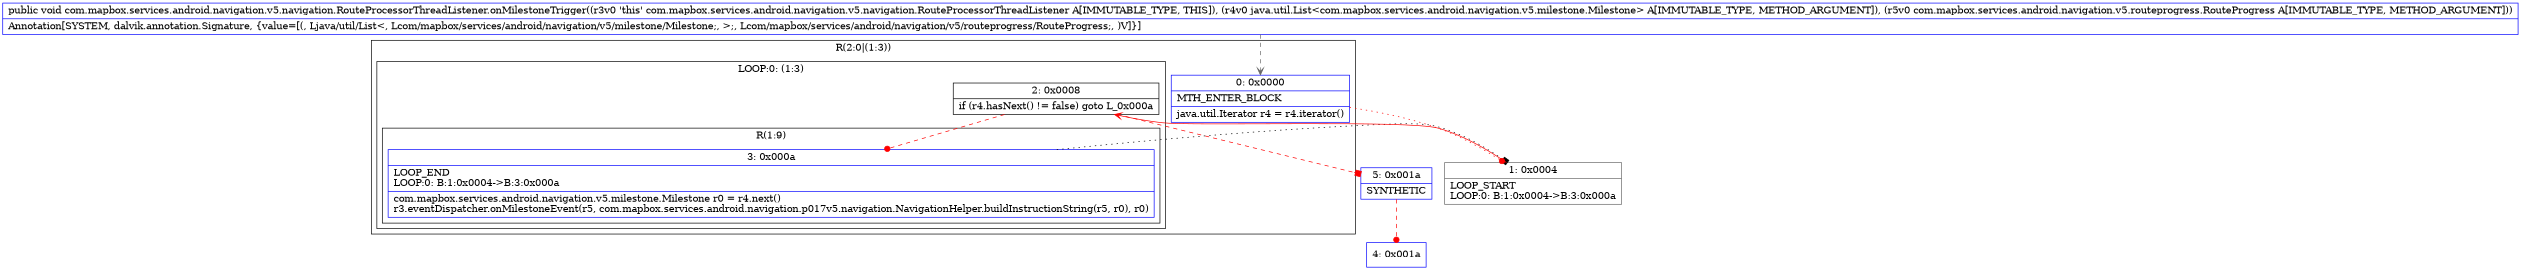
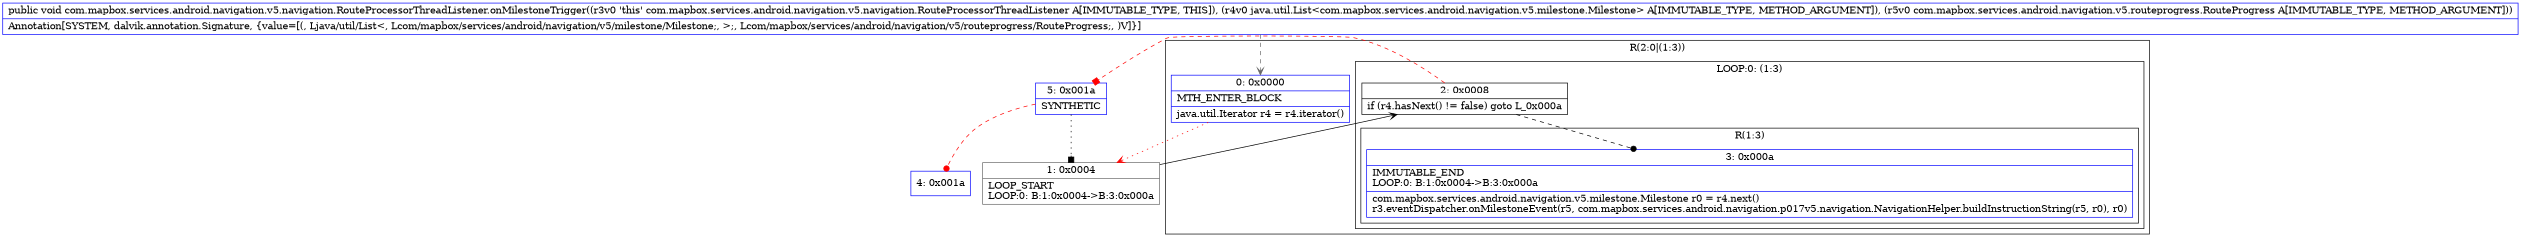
(1408, 119) -> (1170, 139)
(1308, 124) -> (1275, 141)
(1283, 130) -> (1071, 135)
(942, 133) -> (1579, 133)
(771, 136) -> (1750, 136)
(422, 173) -> (1418, 173)
